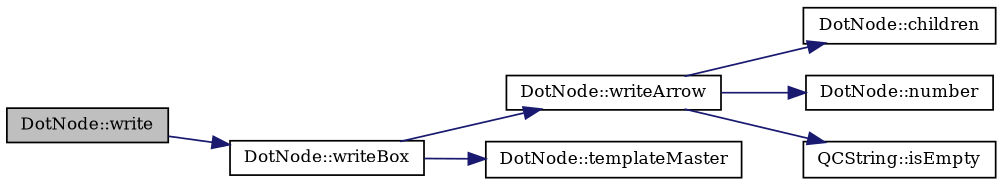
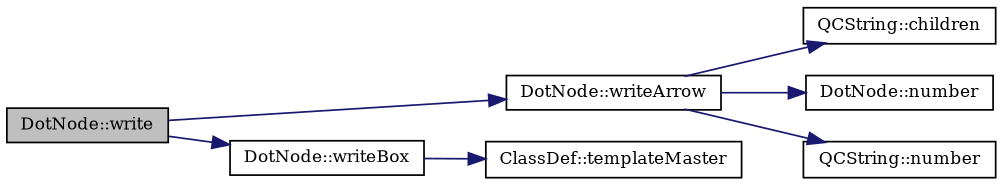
(900, 26) -> (900, 26)
(462, 127) -> (329, 110)
(614, 160) -> (614, 160)
(900, 160) -> (900, 160)
